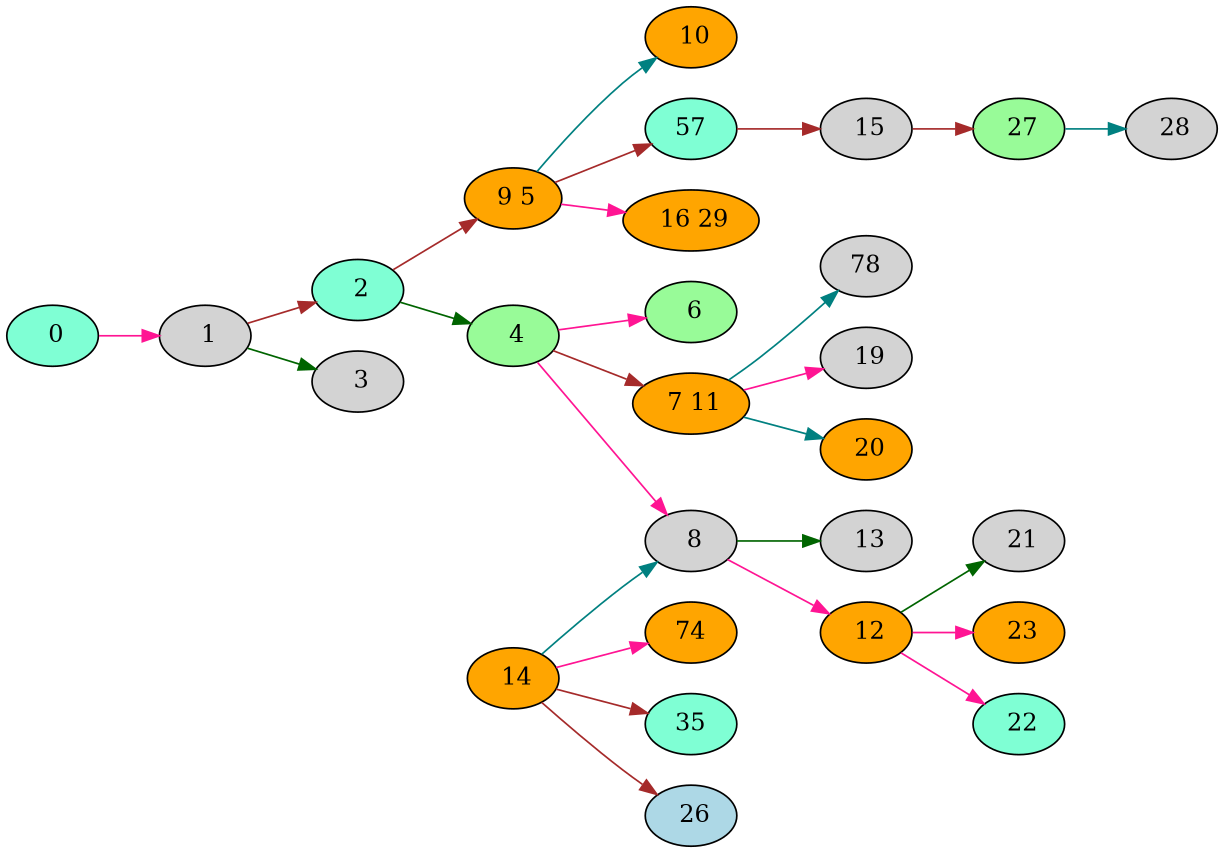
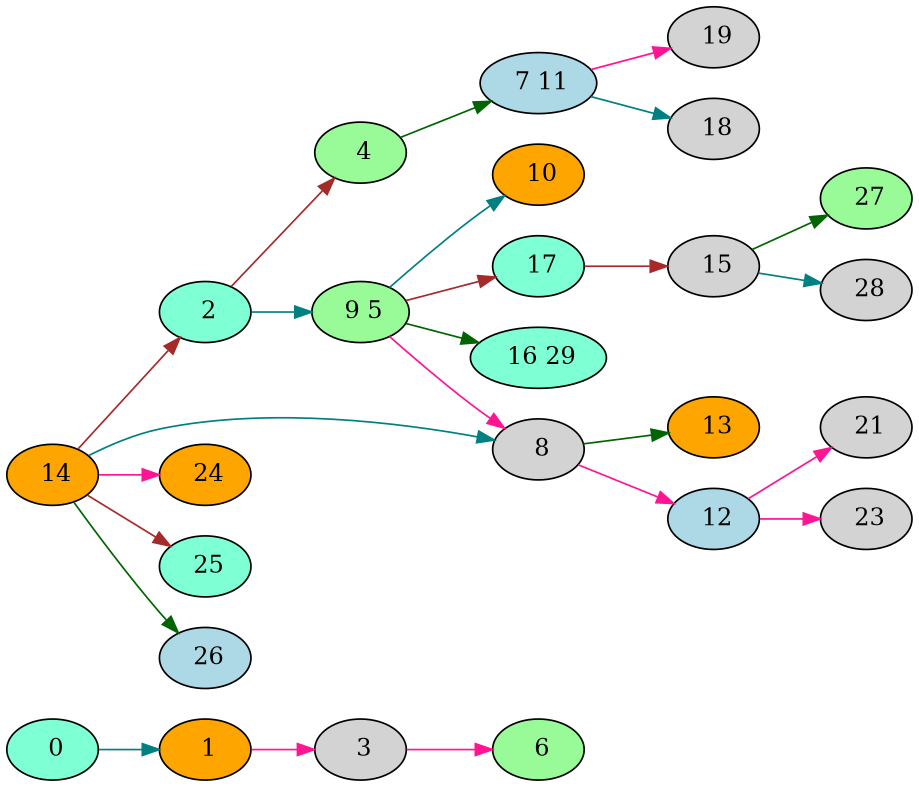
(691, 129) -> (538, 266)
(934, 129) -> (782, 236)
(1087, 129) -> (781, 277)
(513, 198) -> (361, 312)
(585, 207) -> (434, 331)
(691, 220) -> (538, 358)
(428, 249) -> (273, 312)
(866, 266) -> (714, 129)
(427, 310) -> (277, 239)
(273, 315) -> (123, 400)
(594, 325) -> (441, 750)
(121, 336) -> (121, 750)
(205, 336) -> (205, 750)
(273, 356) -> (274, 750)
(590, 365) -> (438, 122)
(691, 404) -> (538, 83)
(597, 432) -> (439, 379)
(866, 449) -> none
(866, 541) -> (714, 427)
(935, 591) -> (783, 478)
(691, 633) -> (205, 475)
(866, 633) -> (714, 519)
(1019, 633) -> (866, 519)
(691, 724) -> (205, 566)
(1019, 724) -> none
(591, 745) -> (119, 562)
